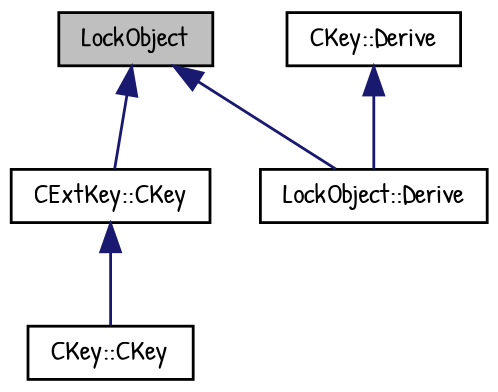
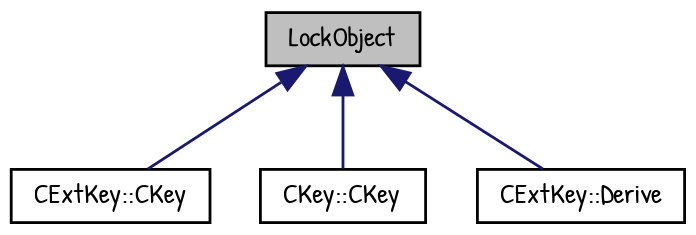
(374, 39) -> none
(374, 196) -> (581, 196)
(111, 289) -> (343, 132)
